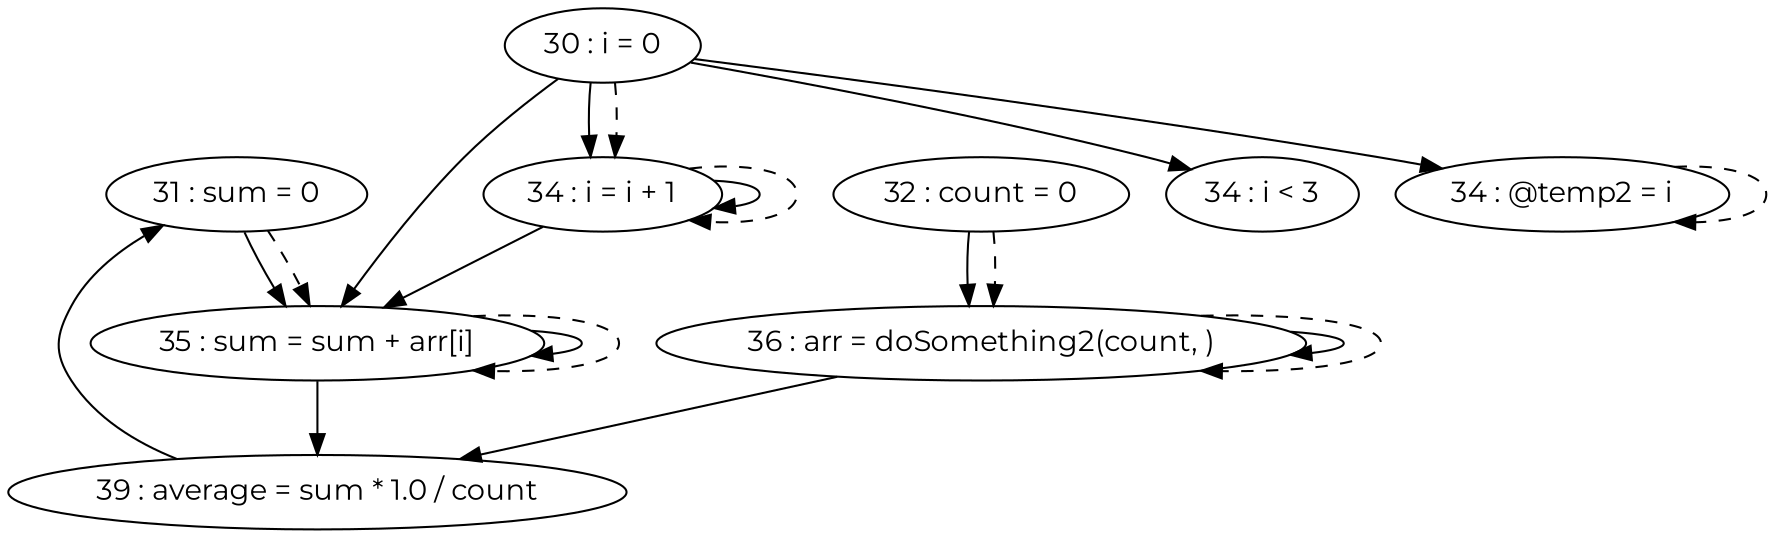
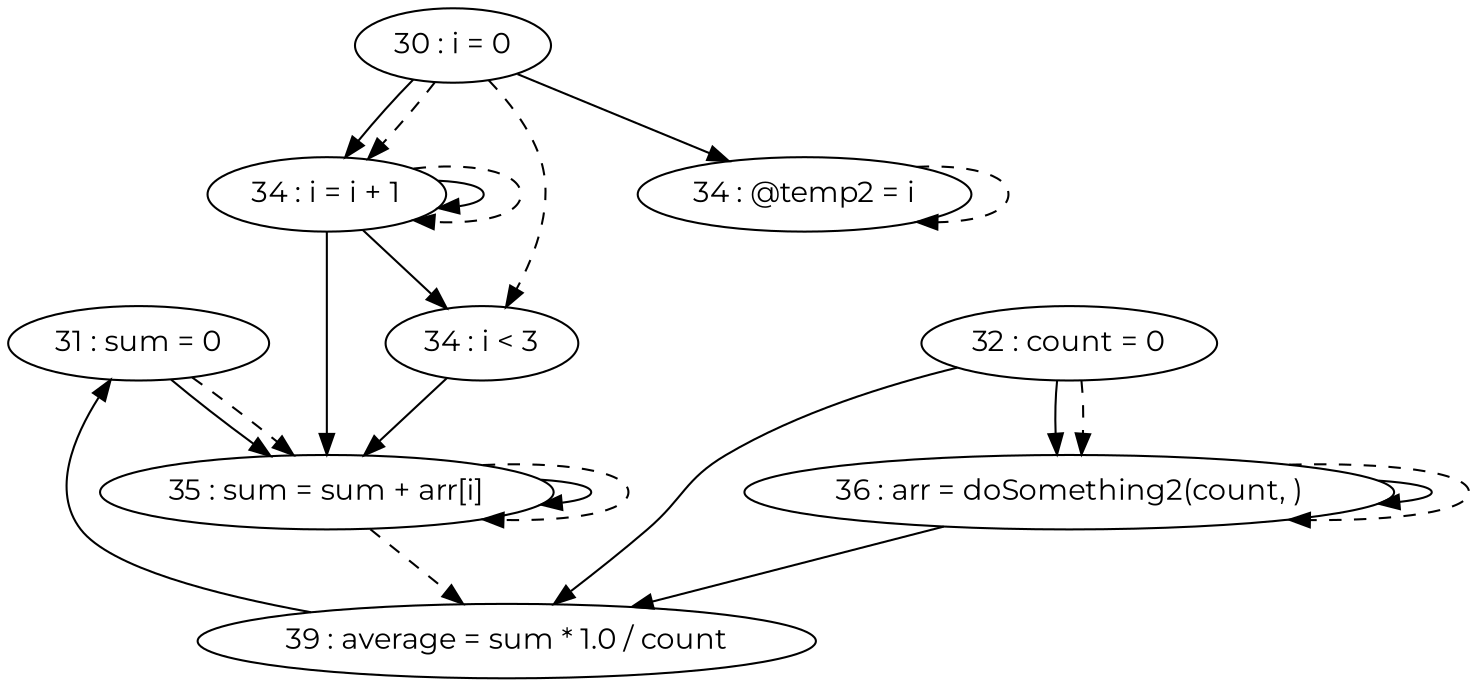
(932, 109) -> (545, 179)
(447, 175) -> (413, 410)
none -> (397, 262)
(317, 408) -> (408, 560)
none -> (744, 445)
